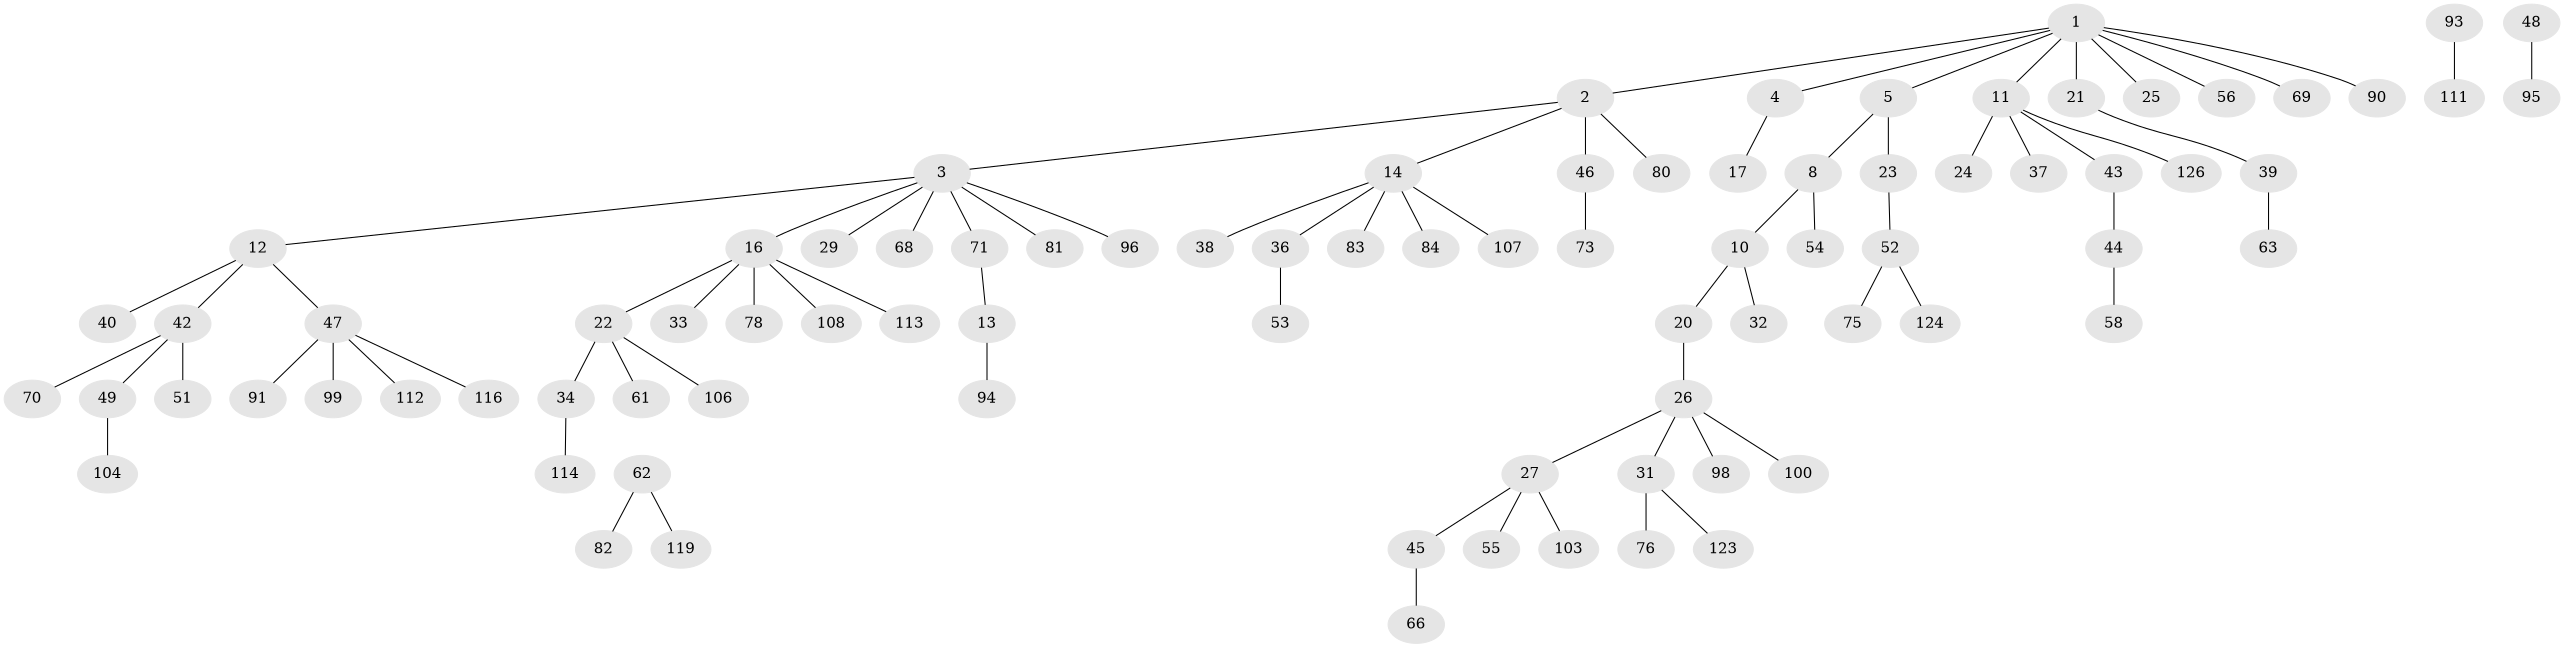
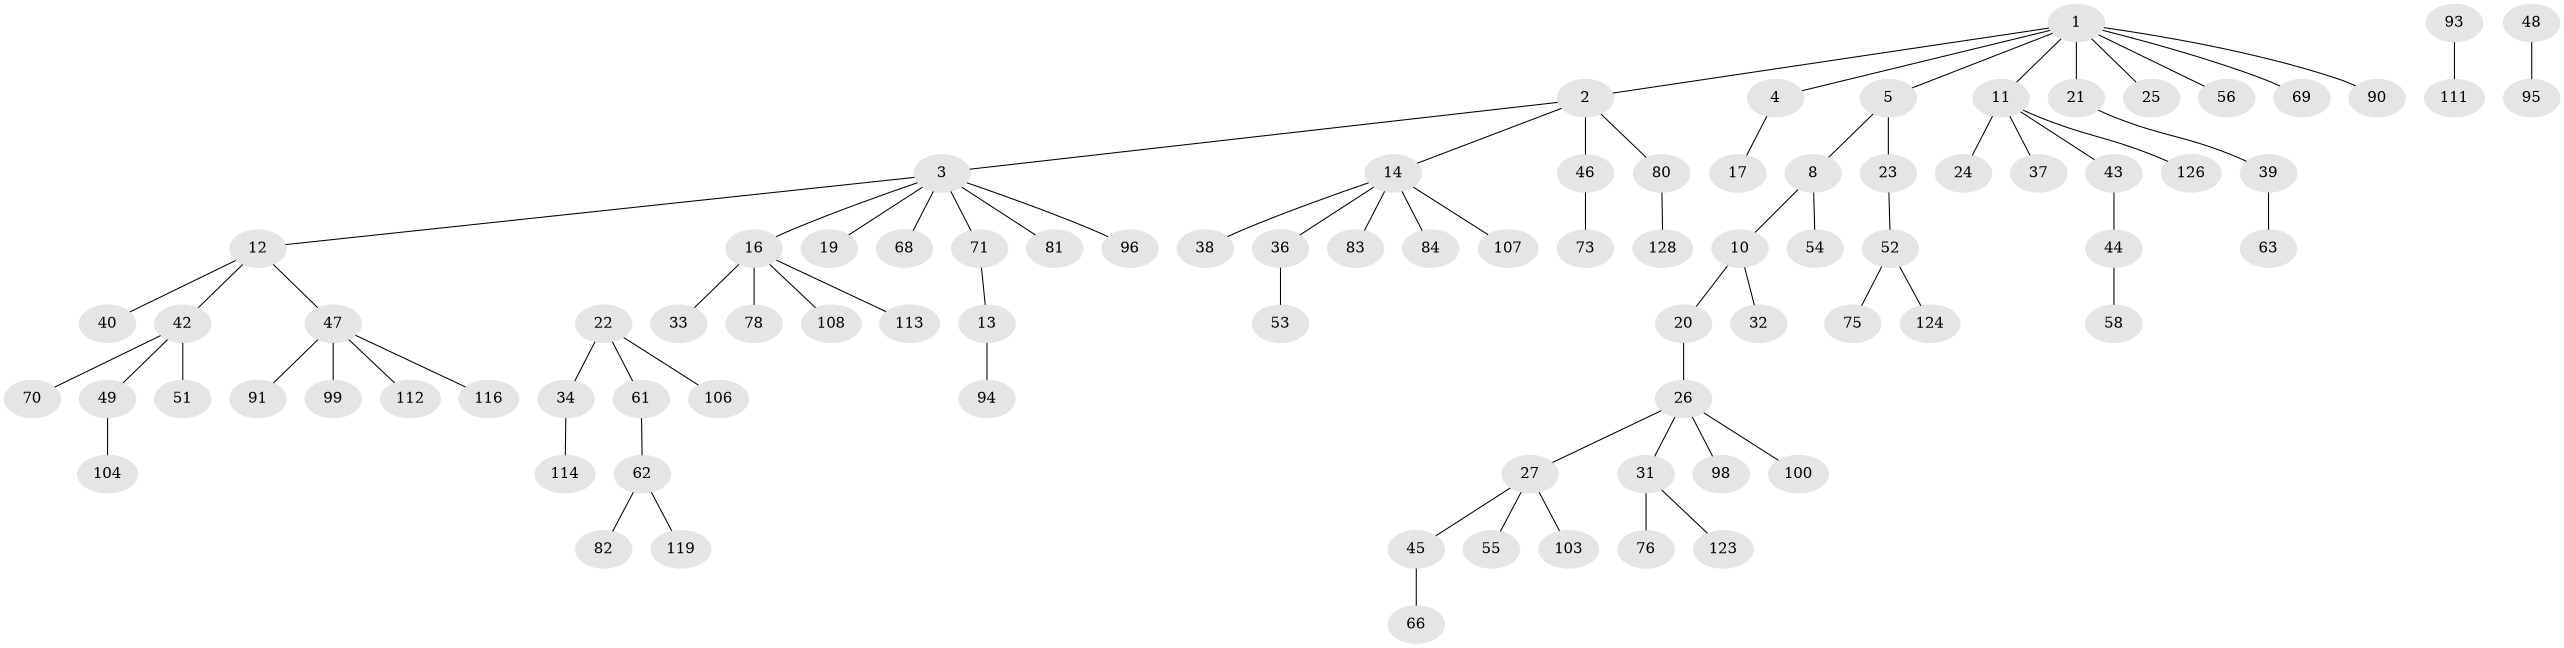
(829, 249) -> (829, 249)
none -> (1663, 249)
(679, 286) -> none
none -> (642, 437)
